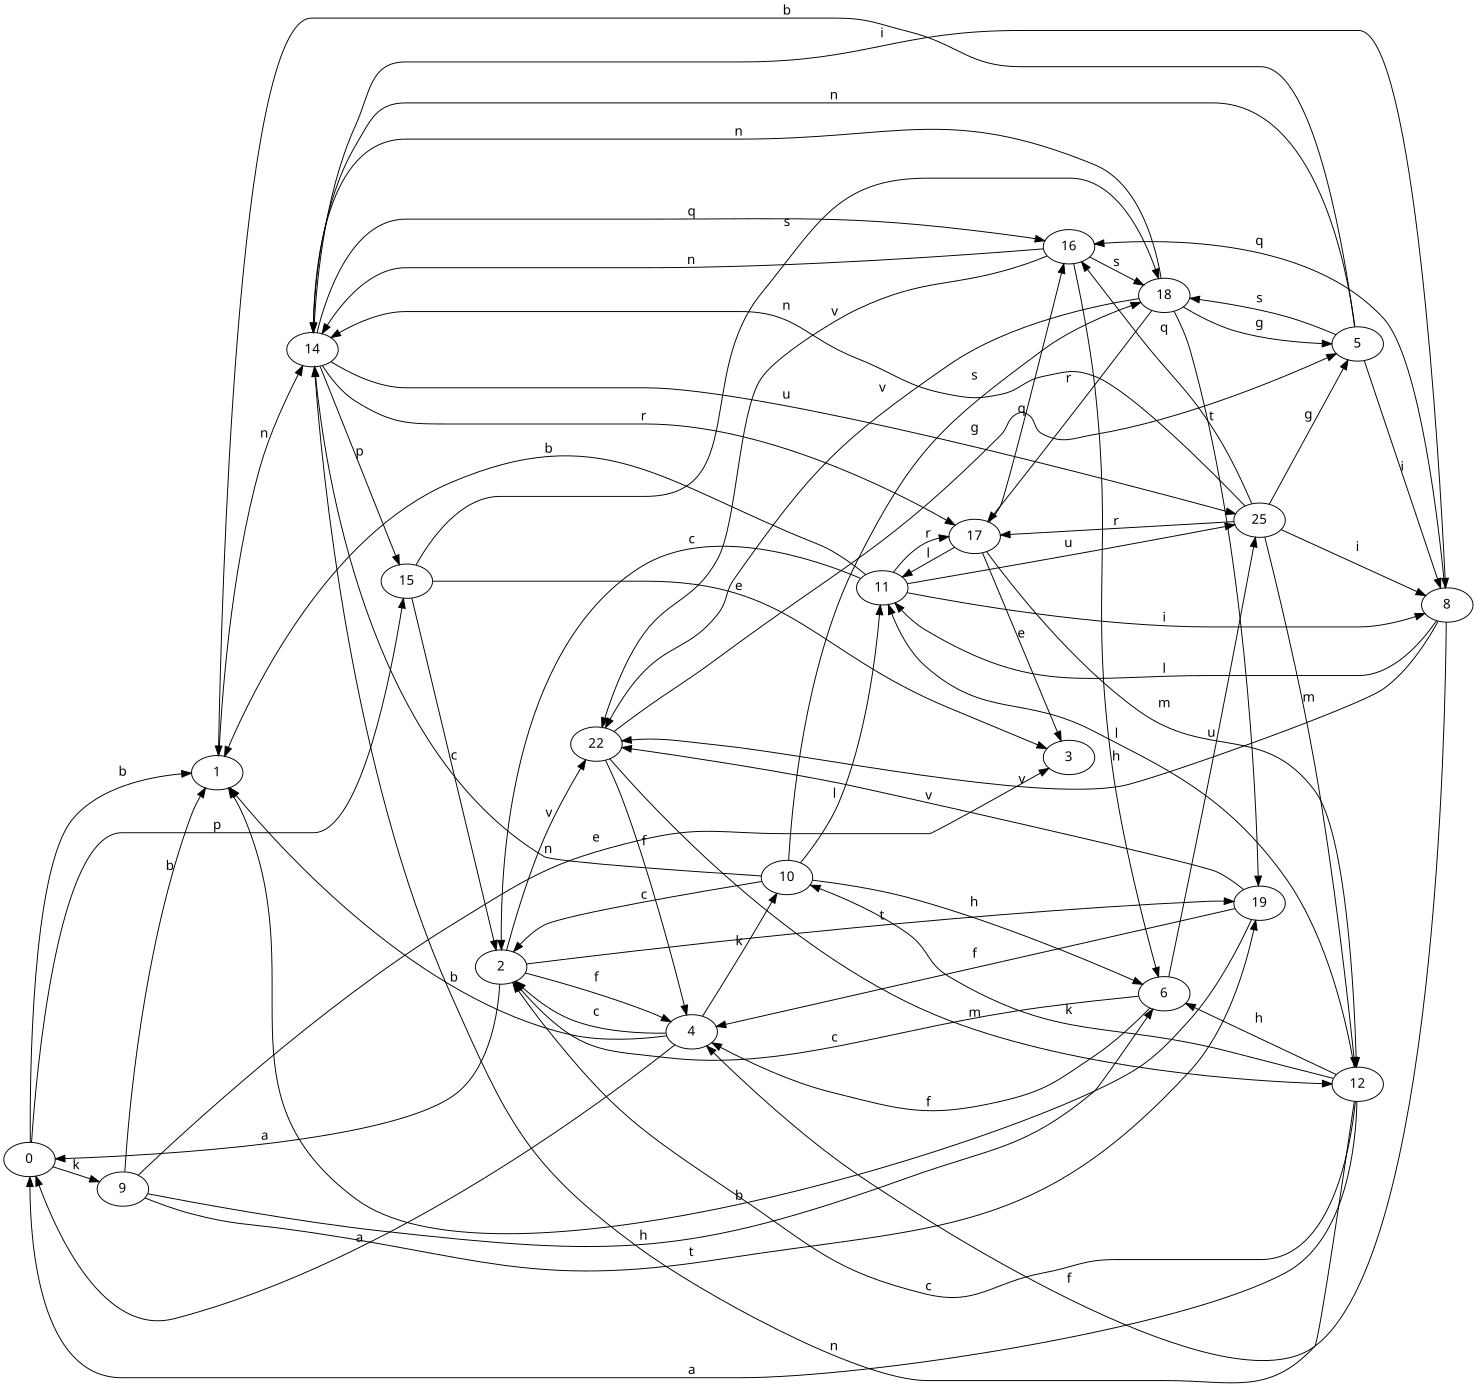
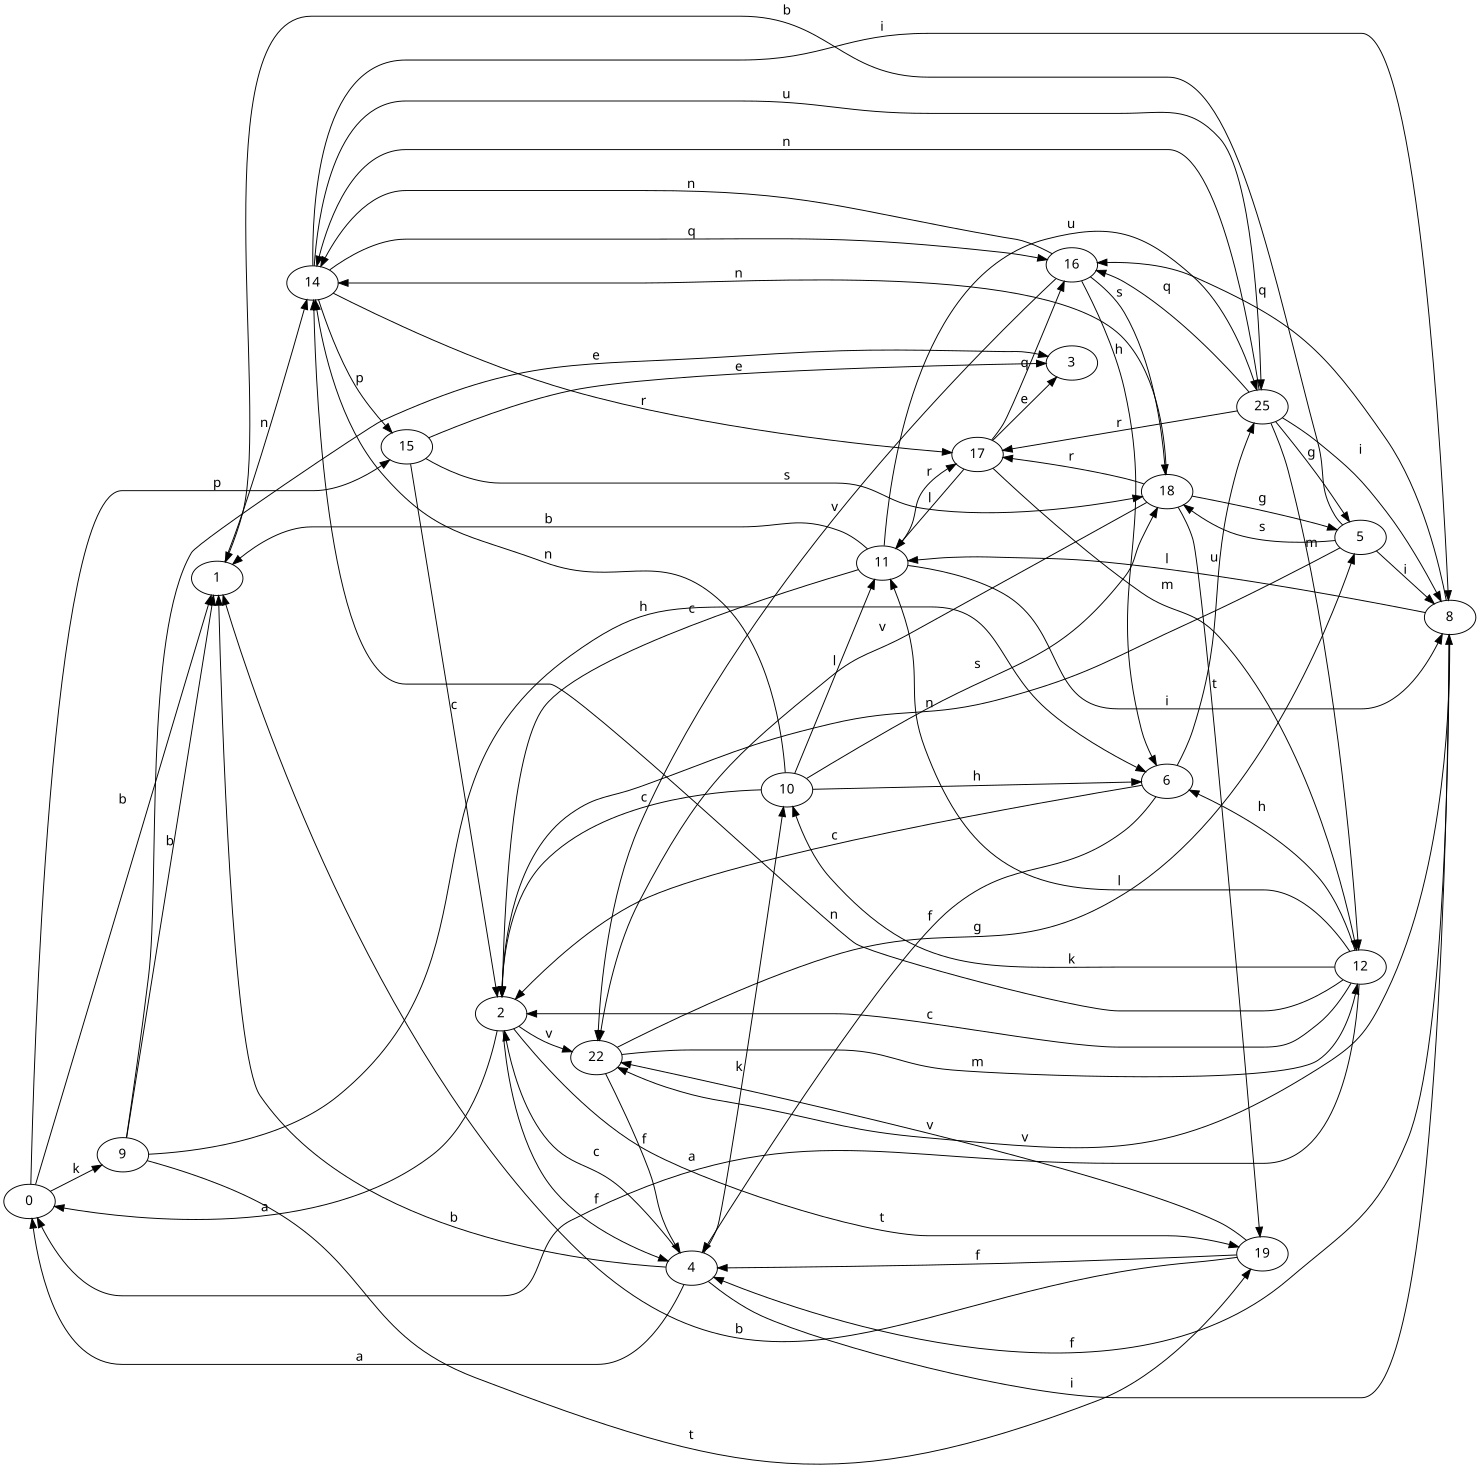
(825, 103) -> (868, 717)
none -> (1390, 1362)
